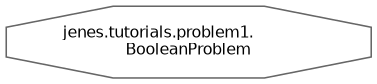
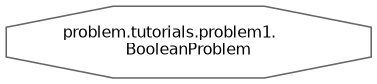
(189, 42) -> (189, 42)
